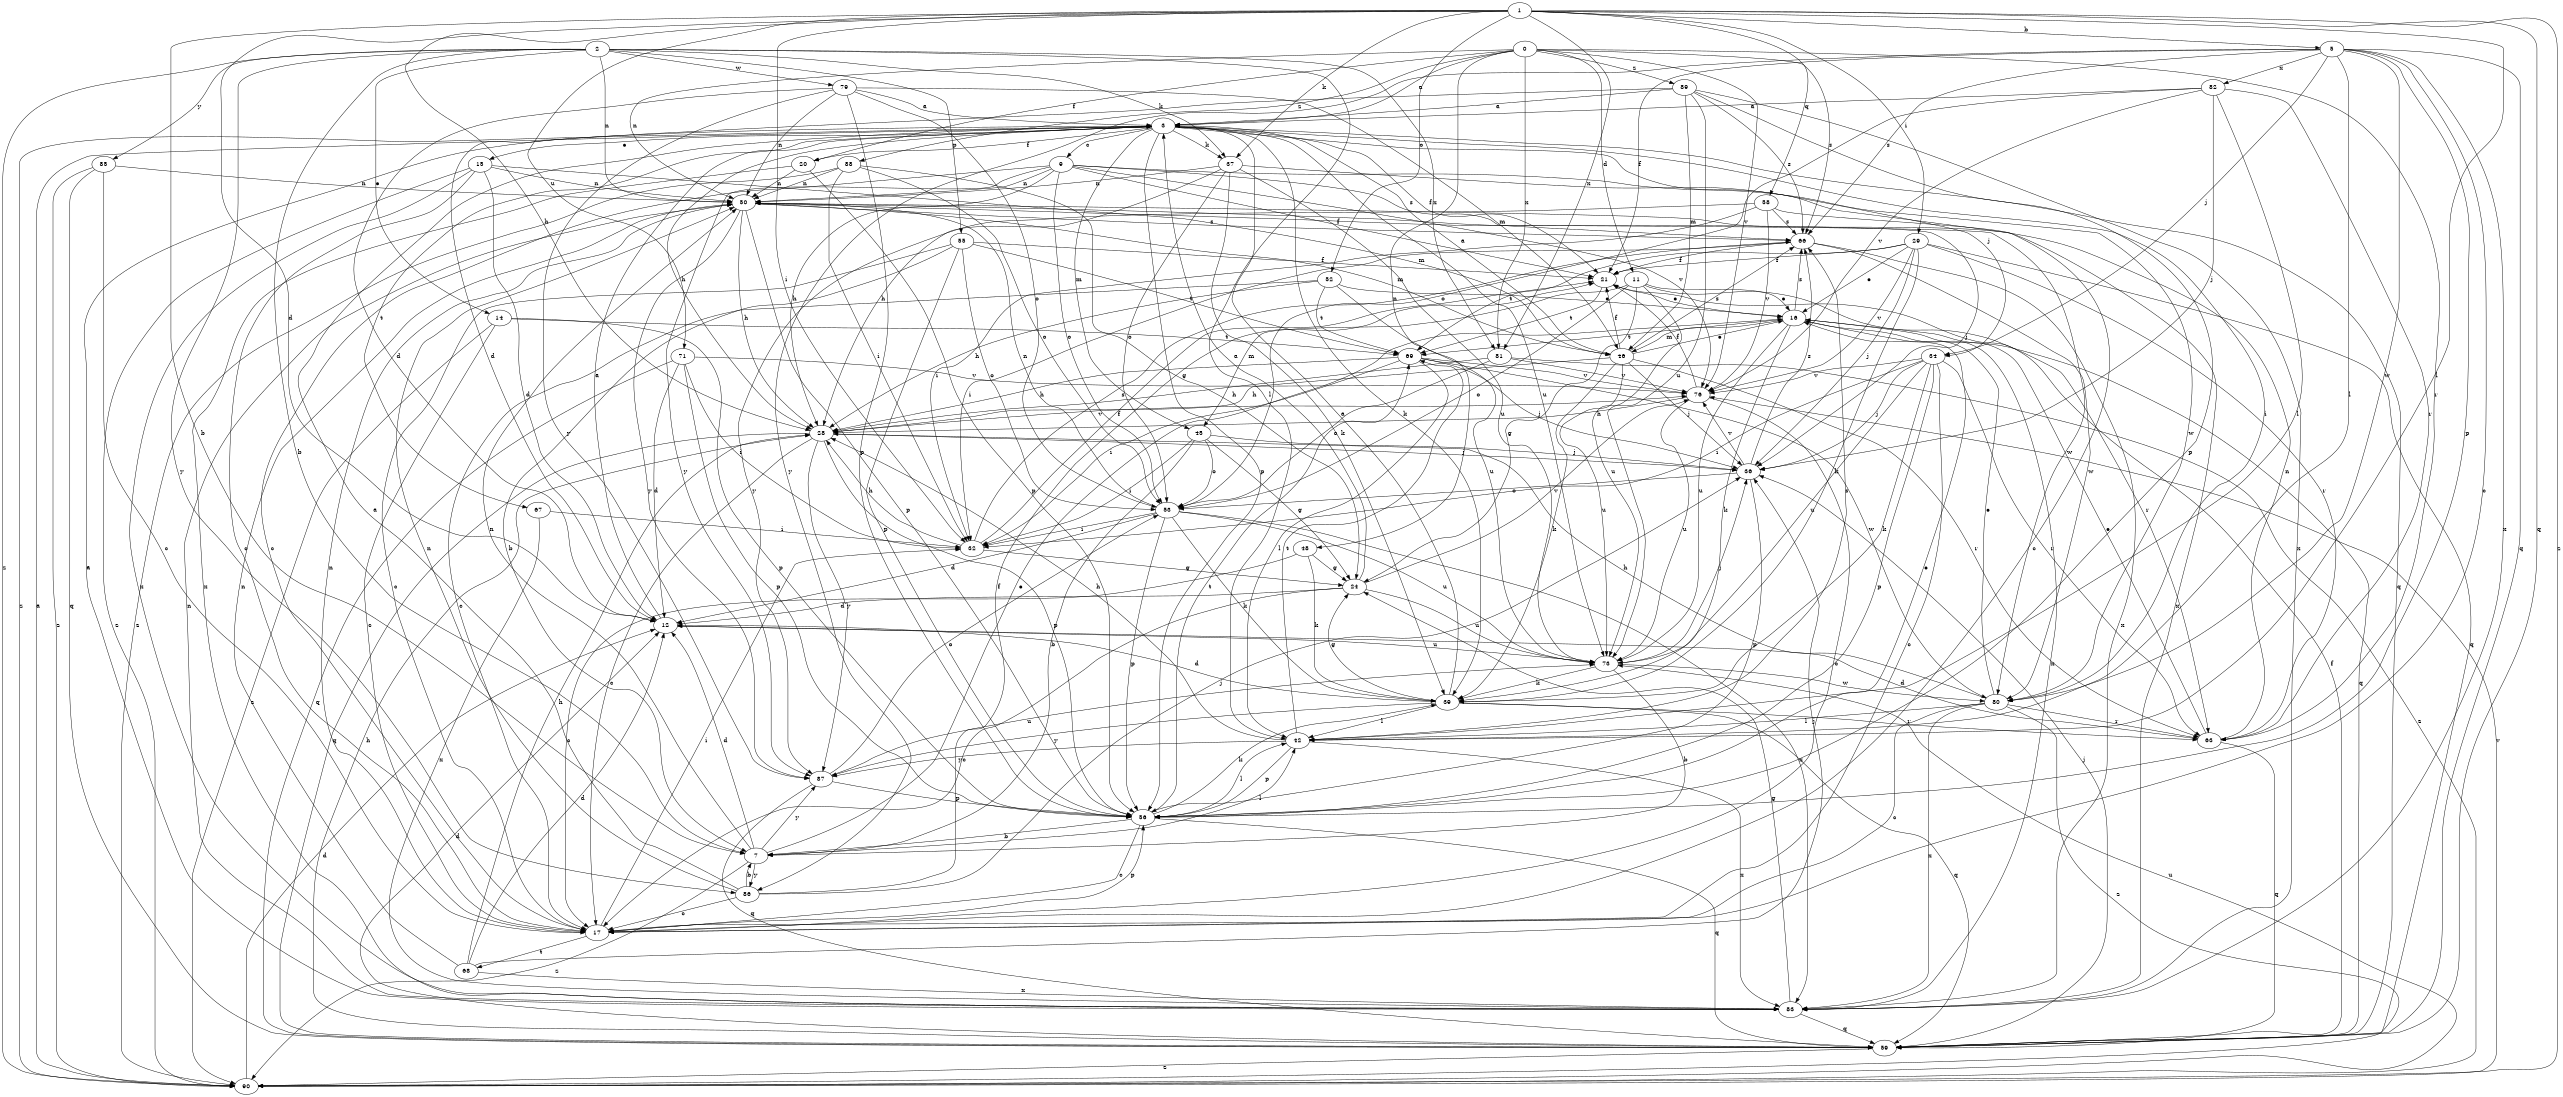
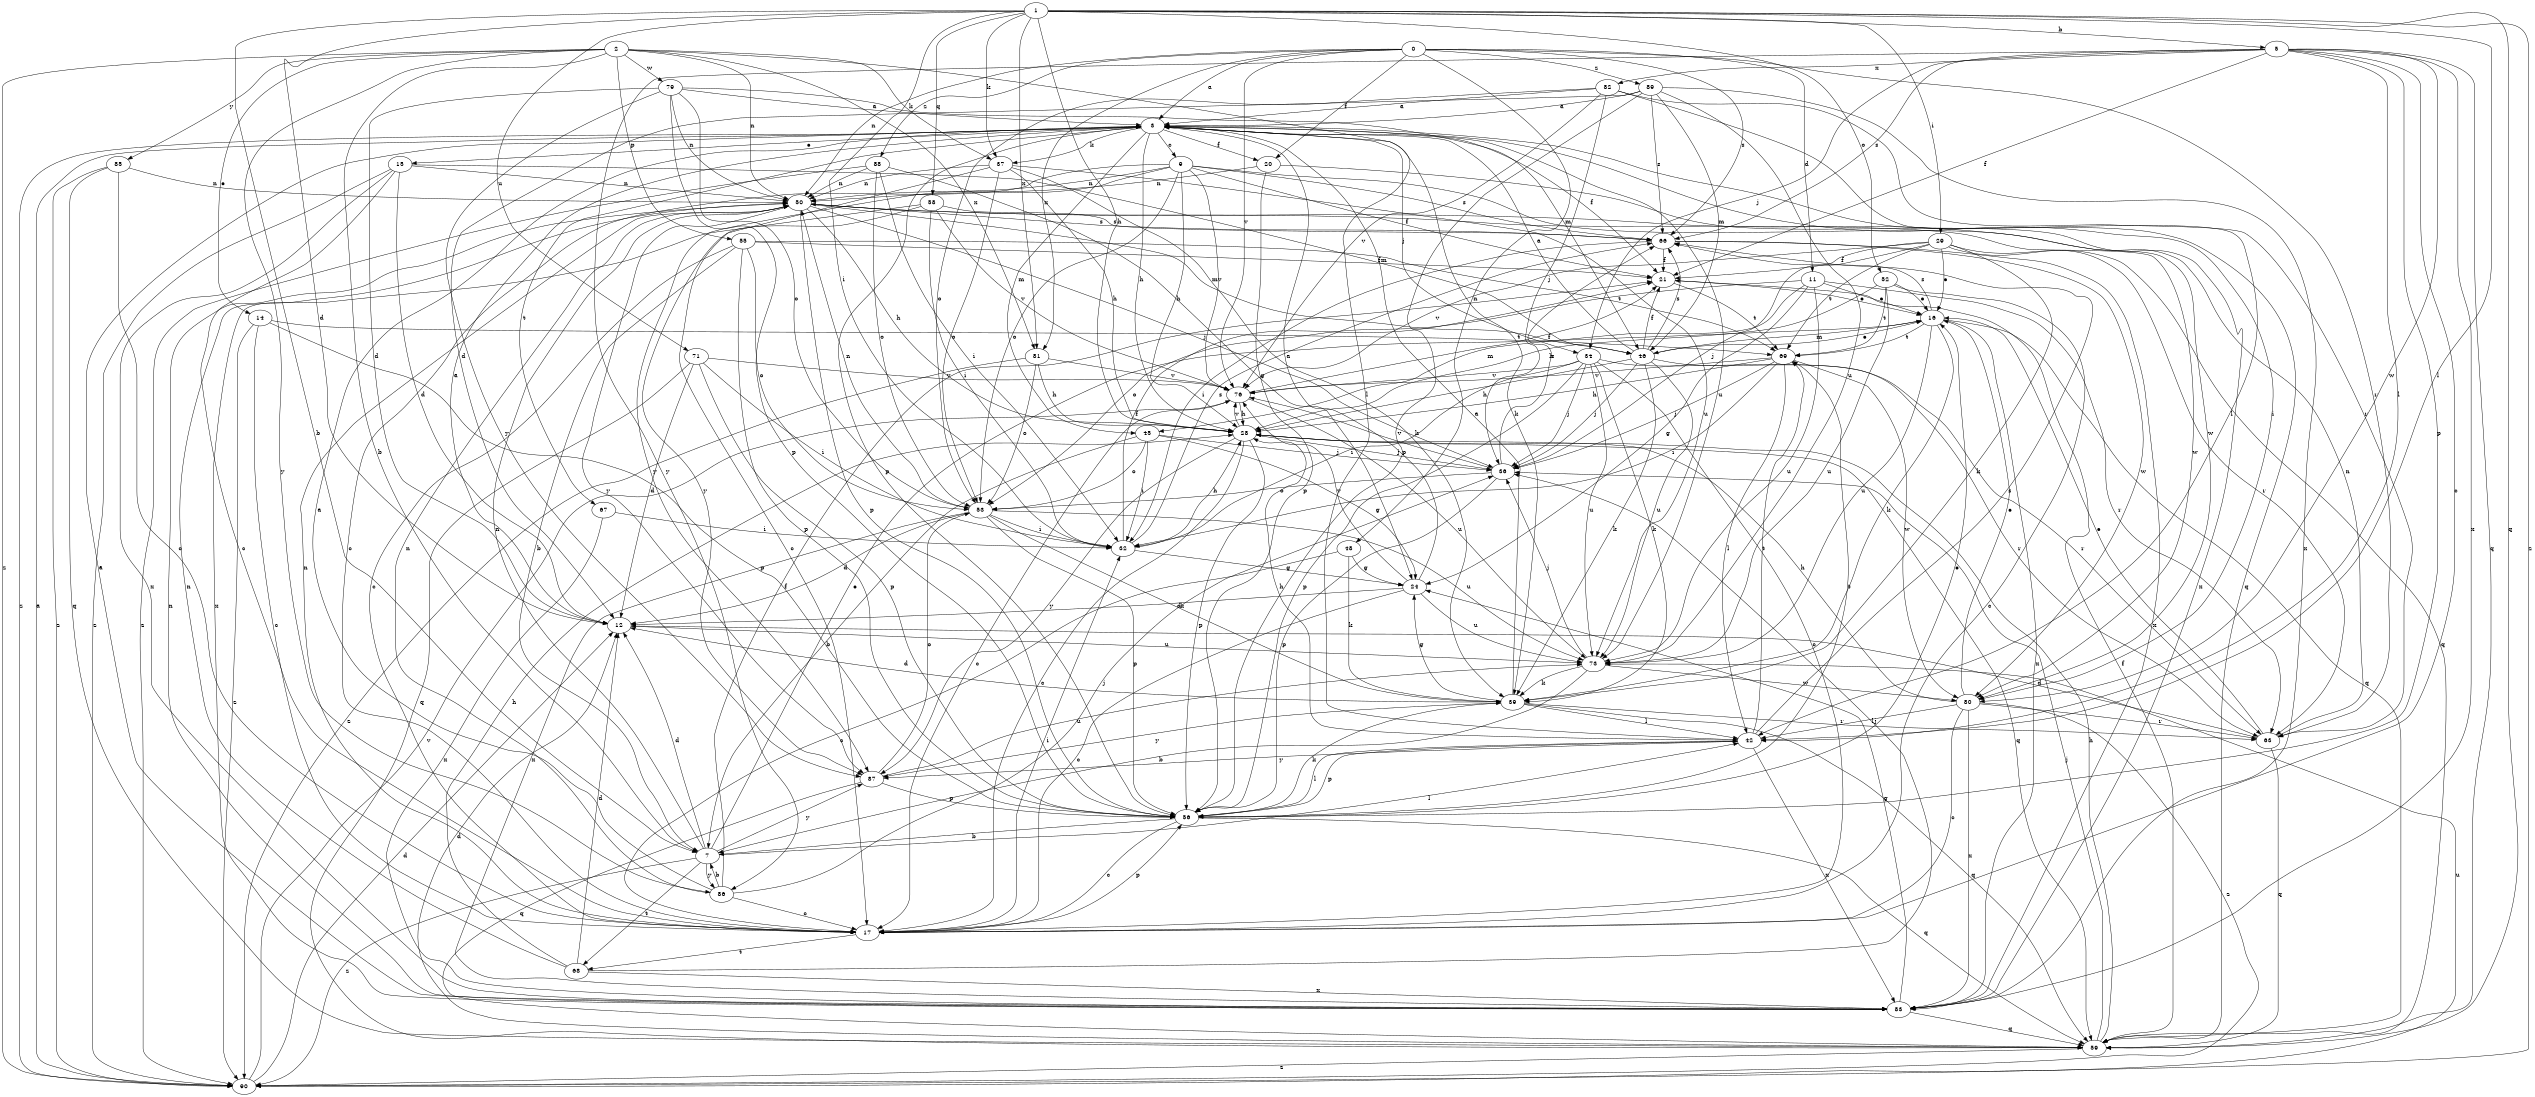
none -> (644, 912)
